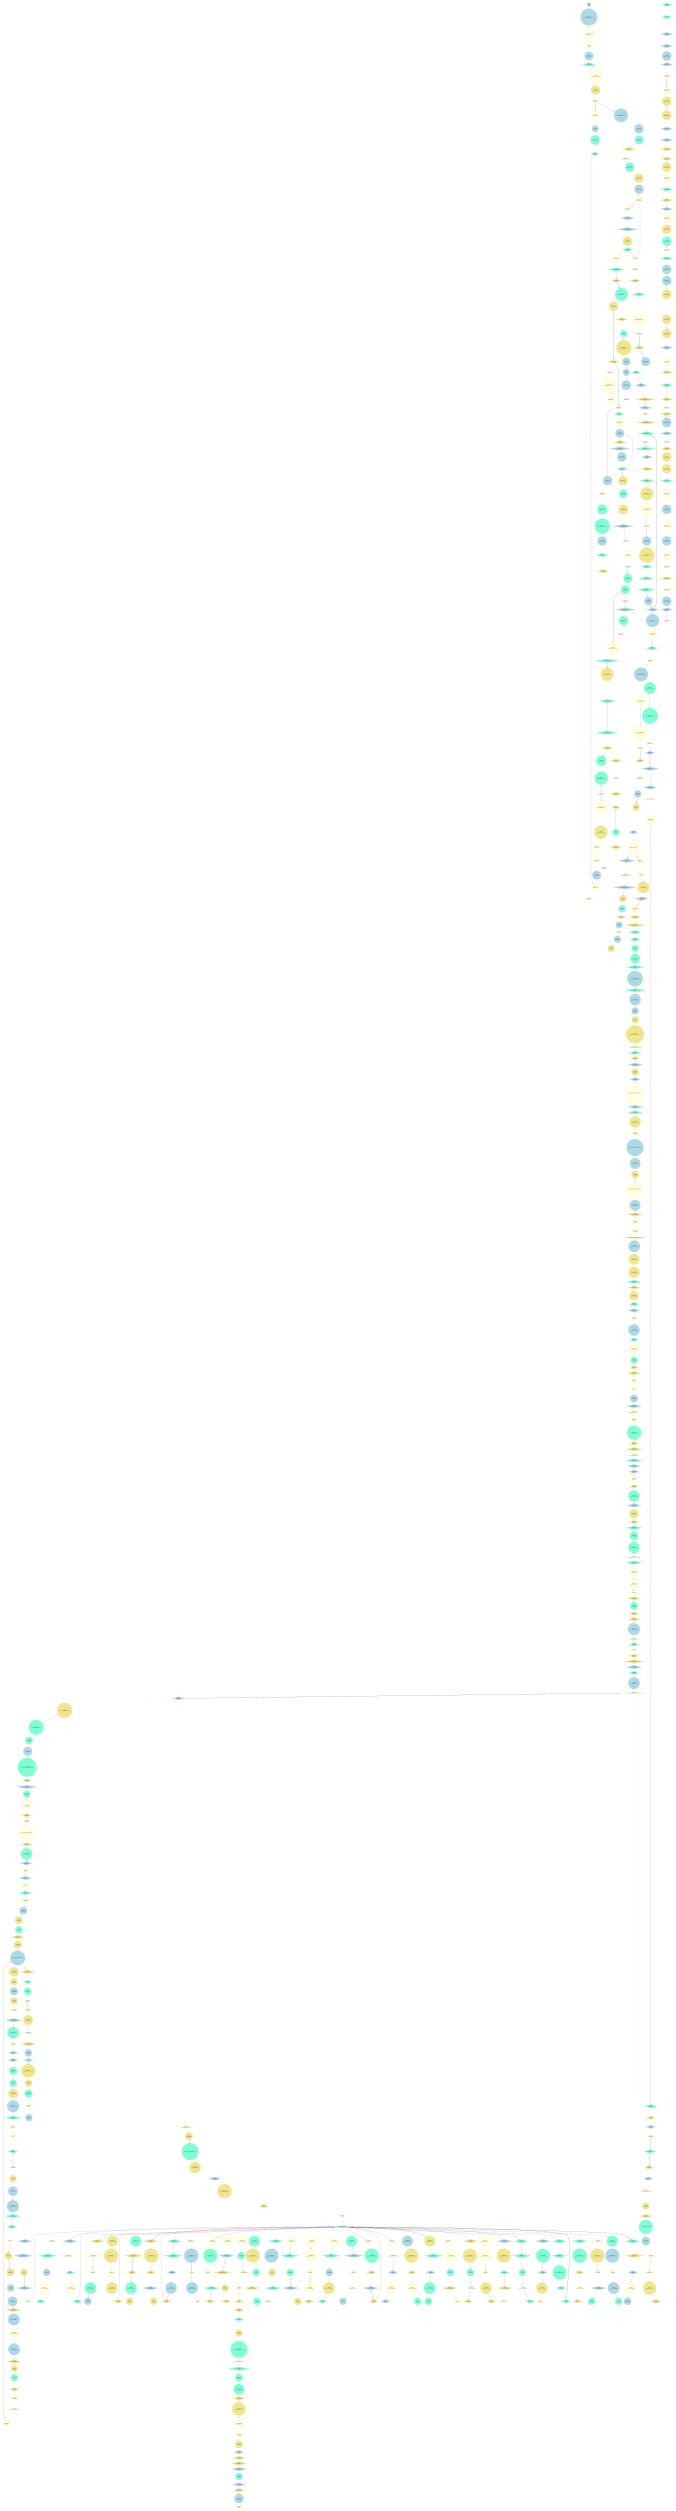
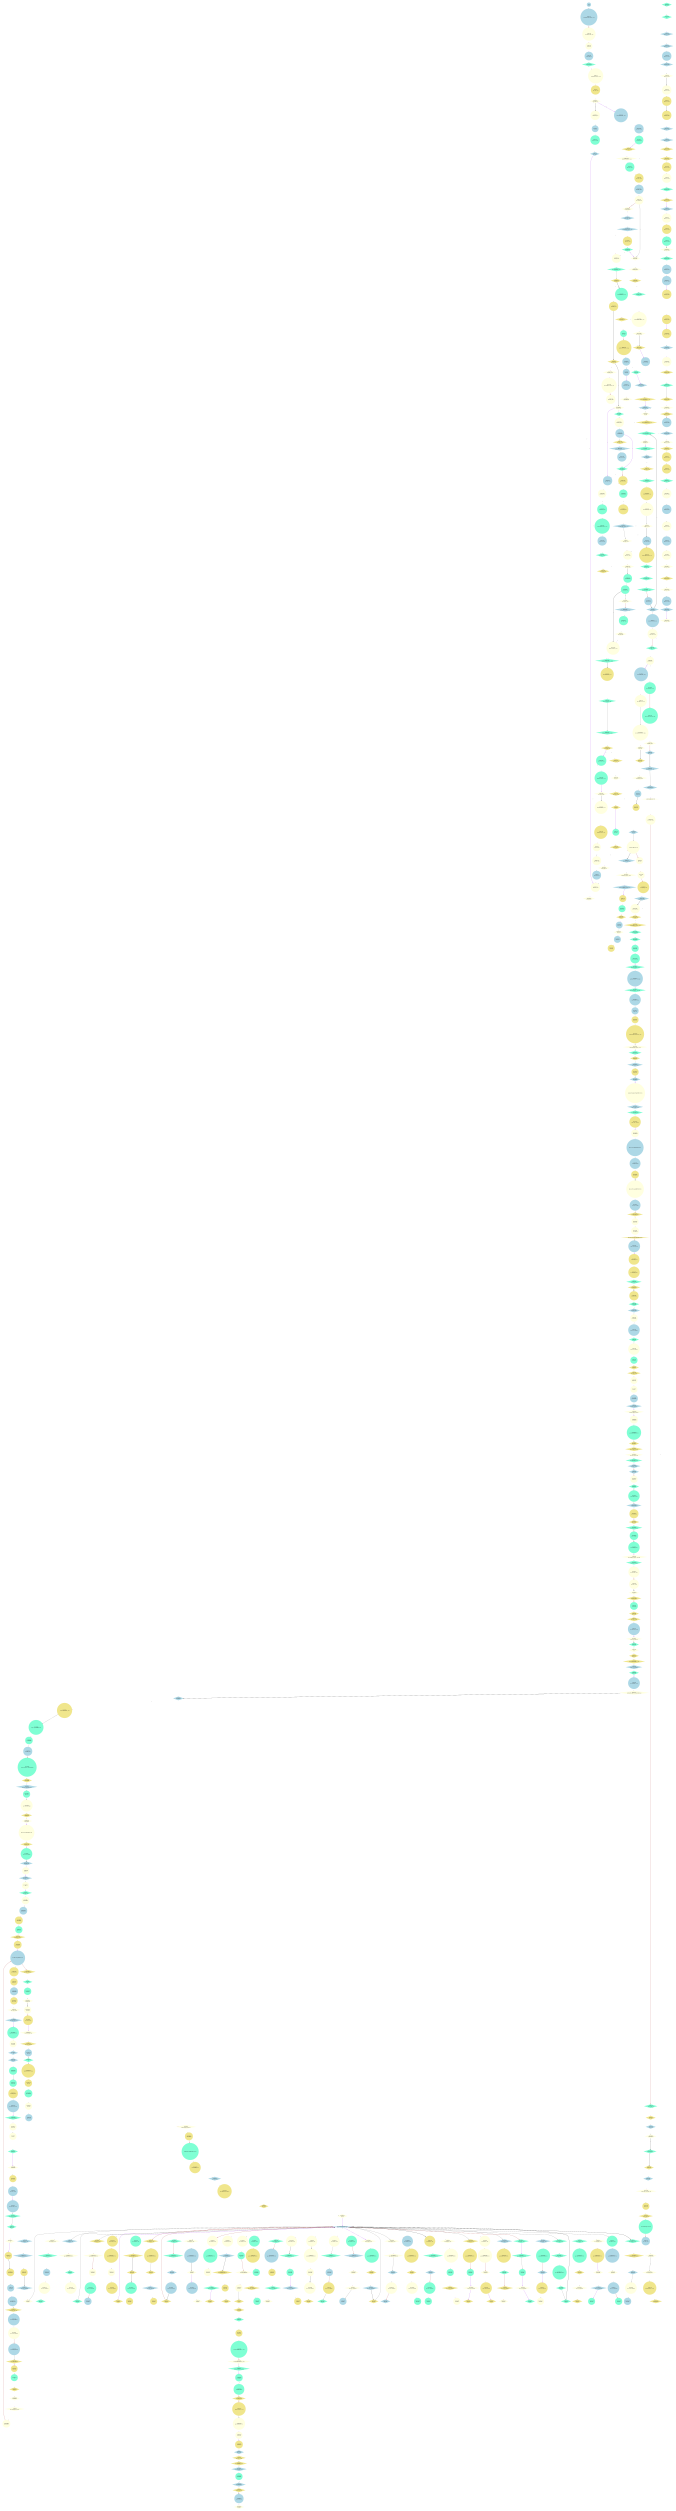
(634, 1487) -> (634, 1487)
